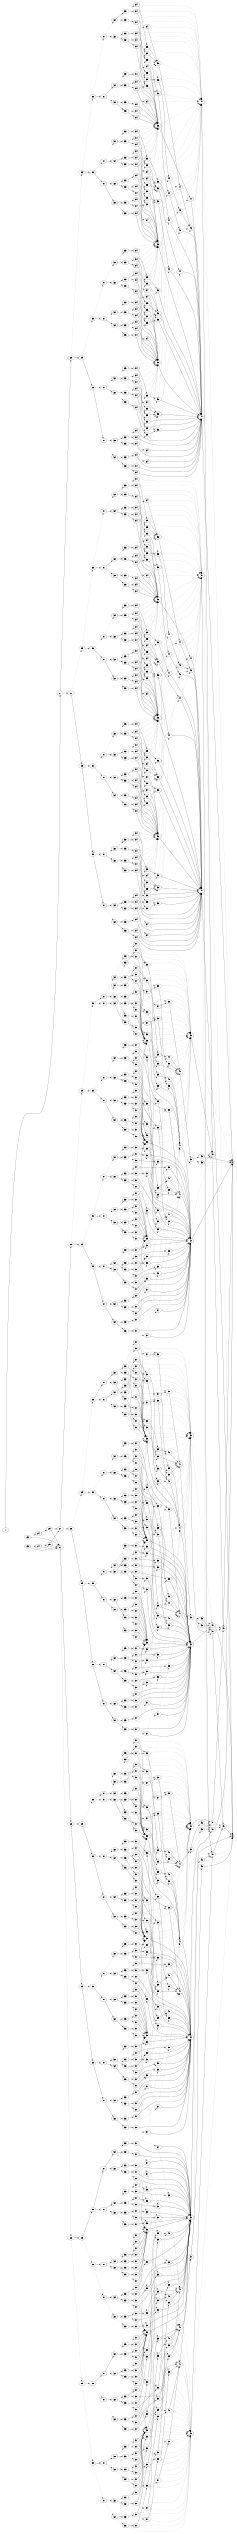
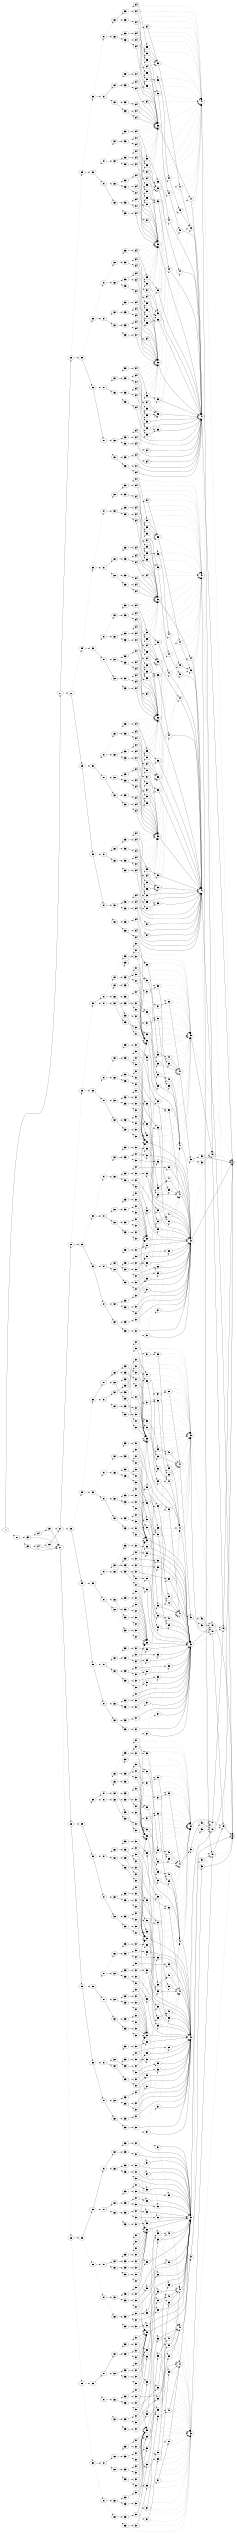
none -> (17, 1537)
